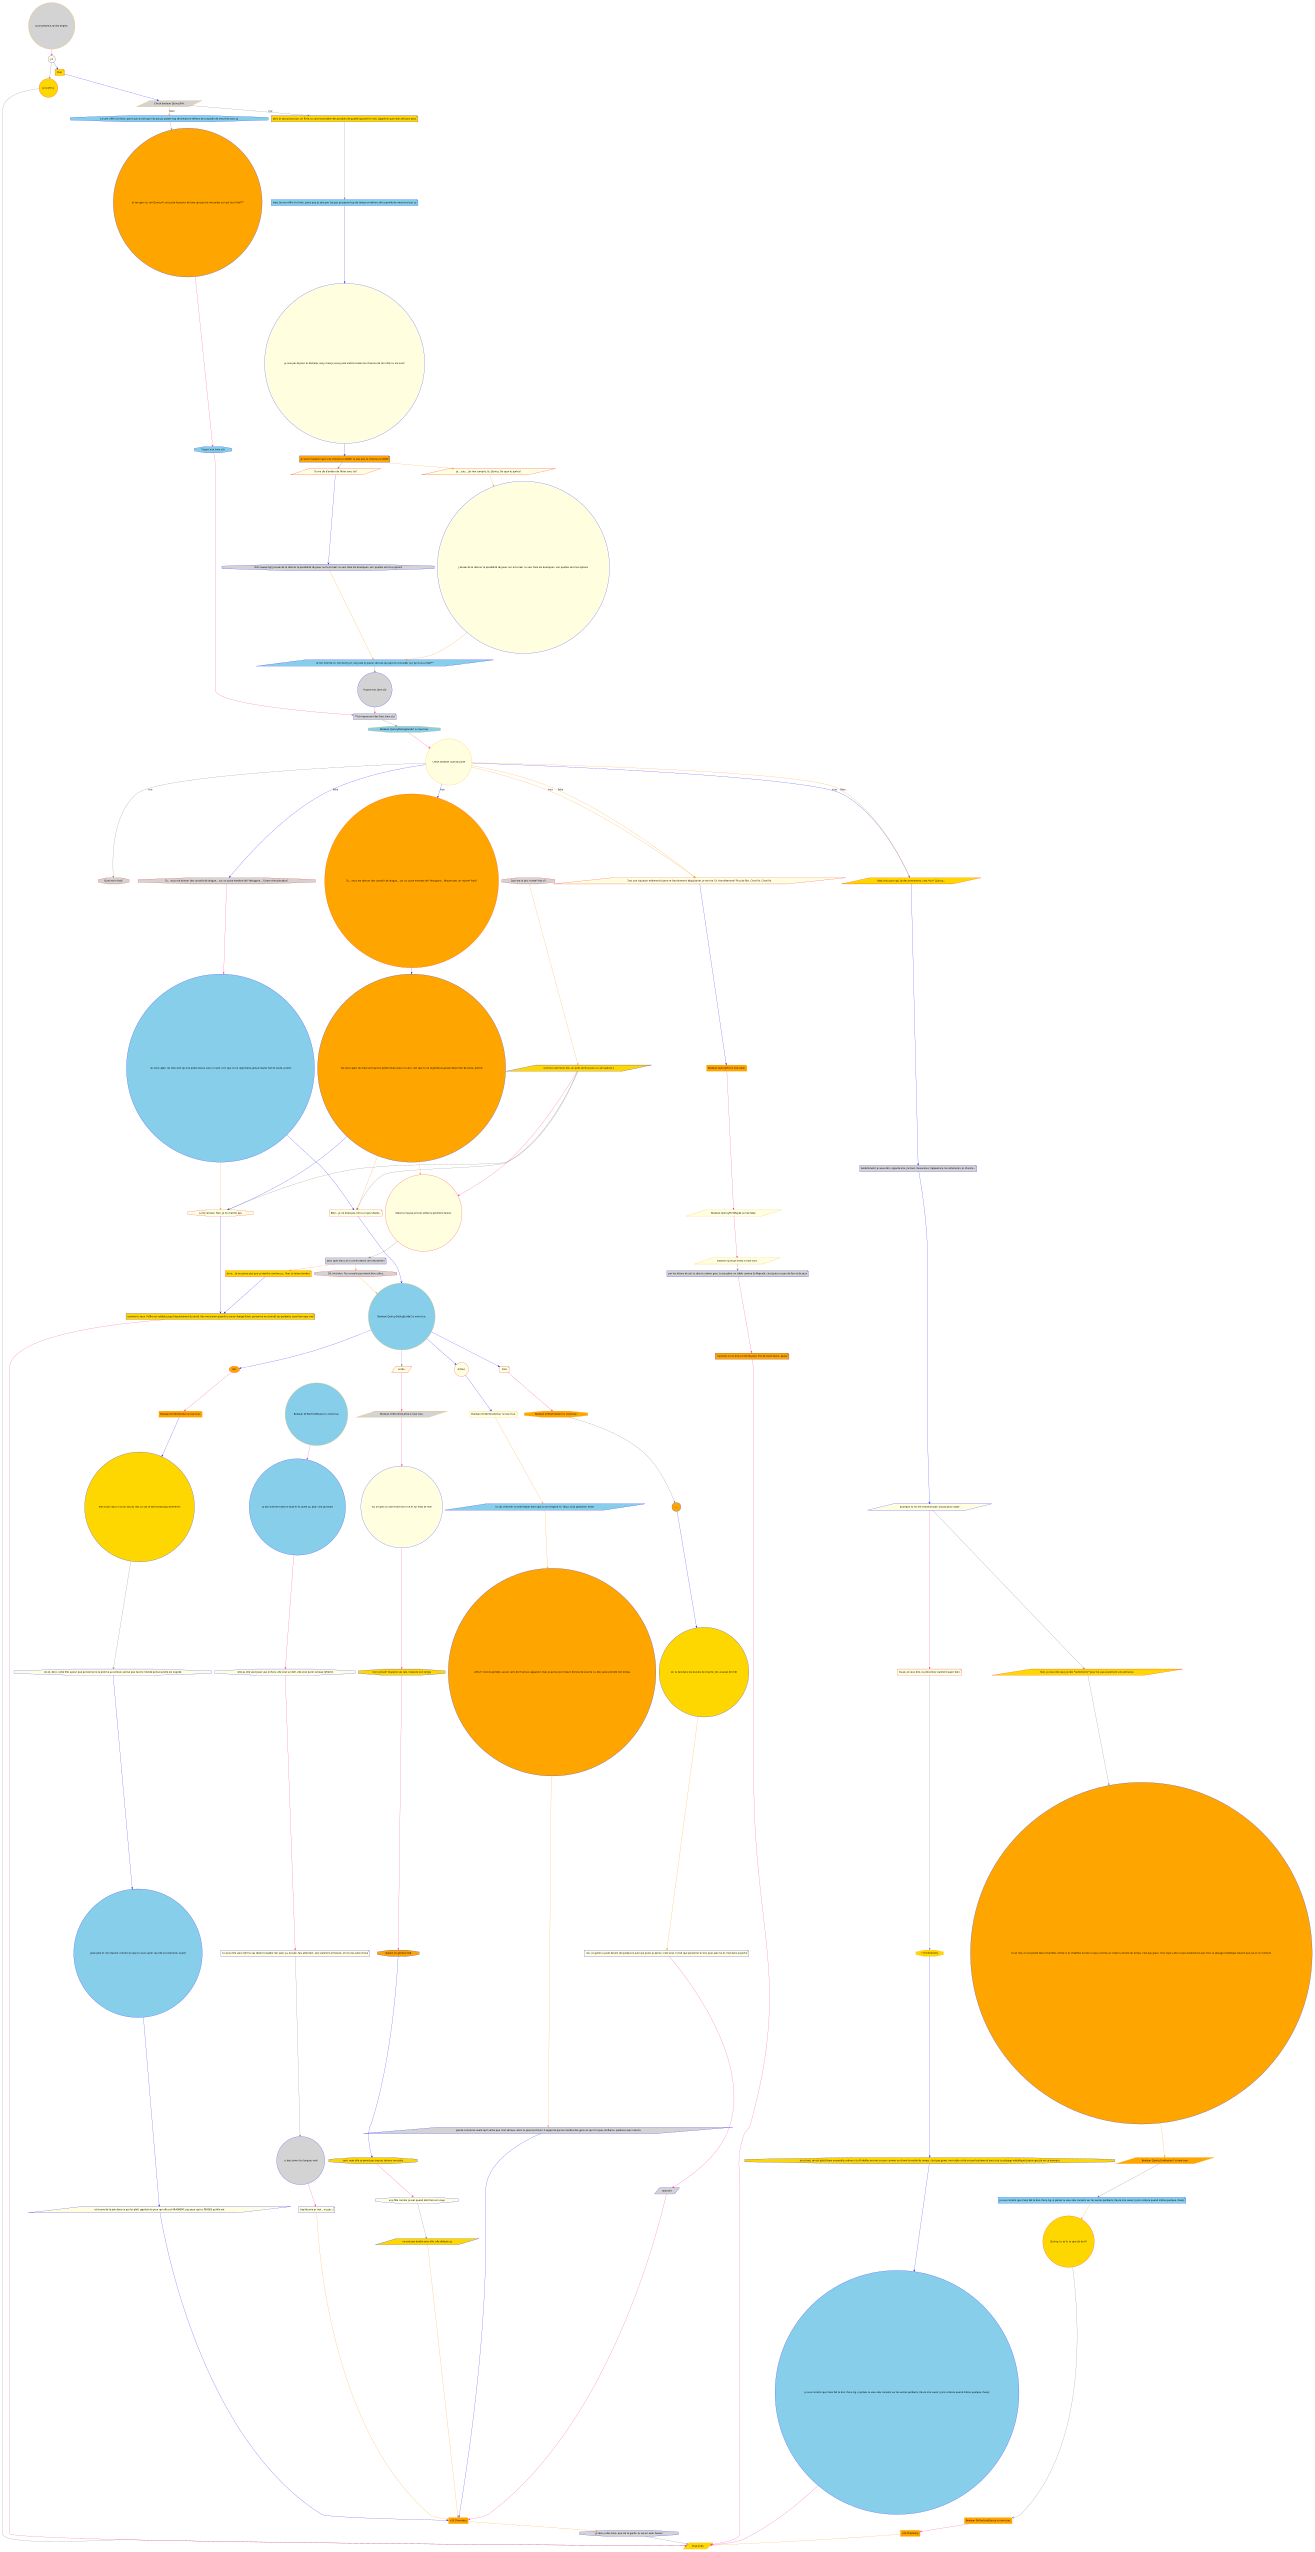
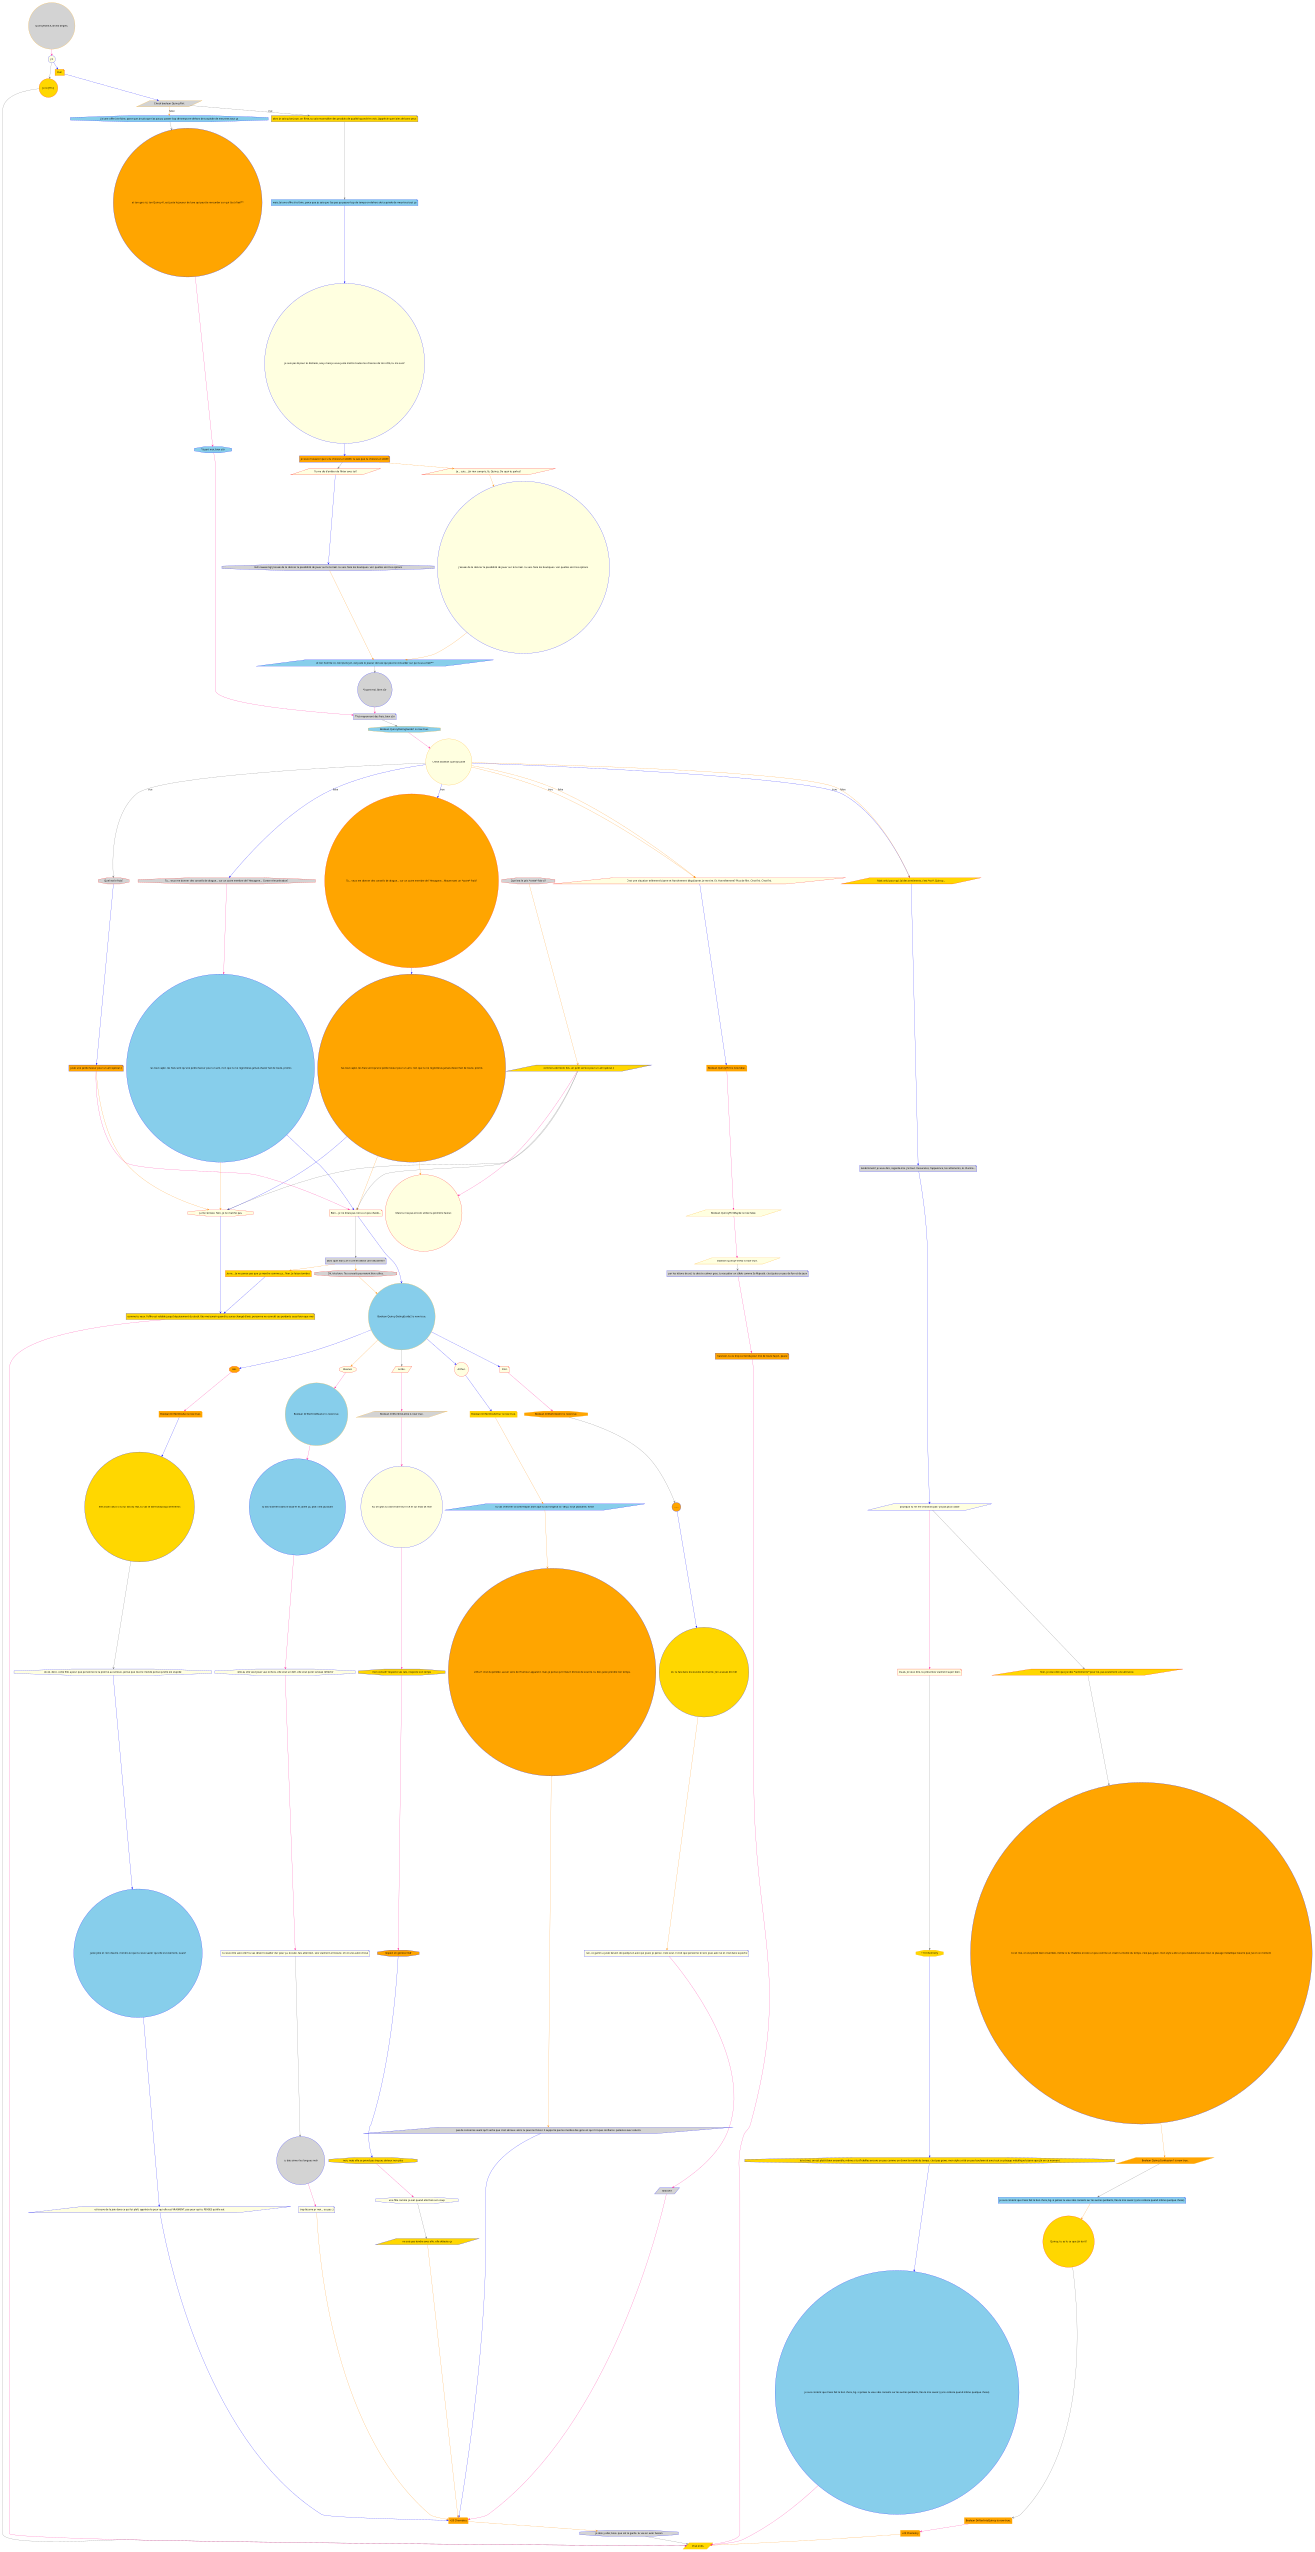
none -> (96, 1068)
(385, 1251) -> (356, 1236)
none -> (348, 1369)
(494, 1414) -> (494, 1414)
